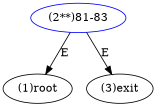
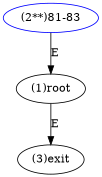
(97, 50) -> (51, 120)
